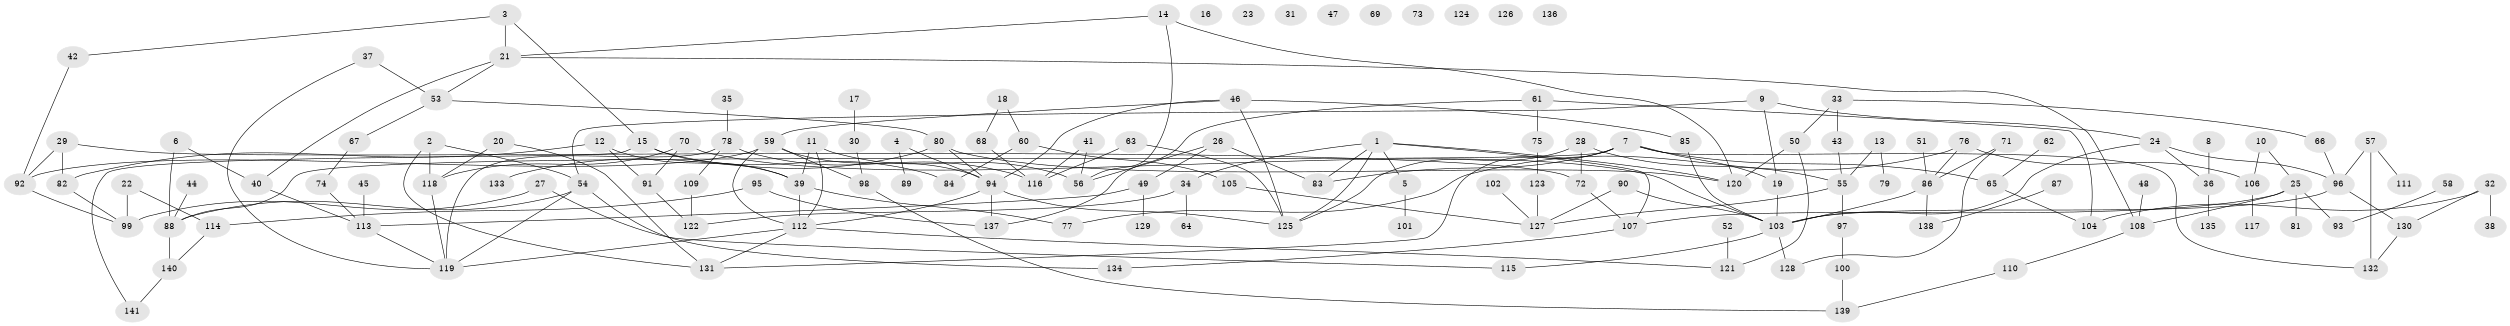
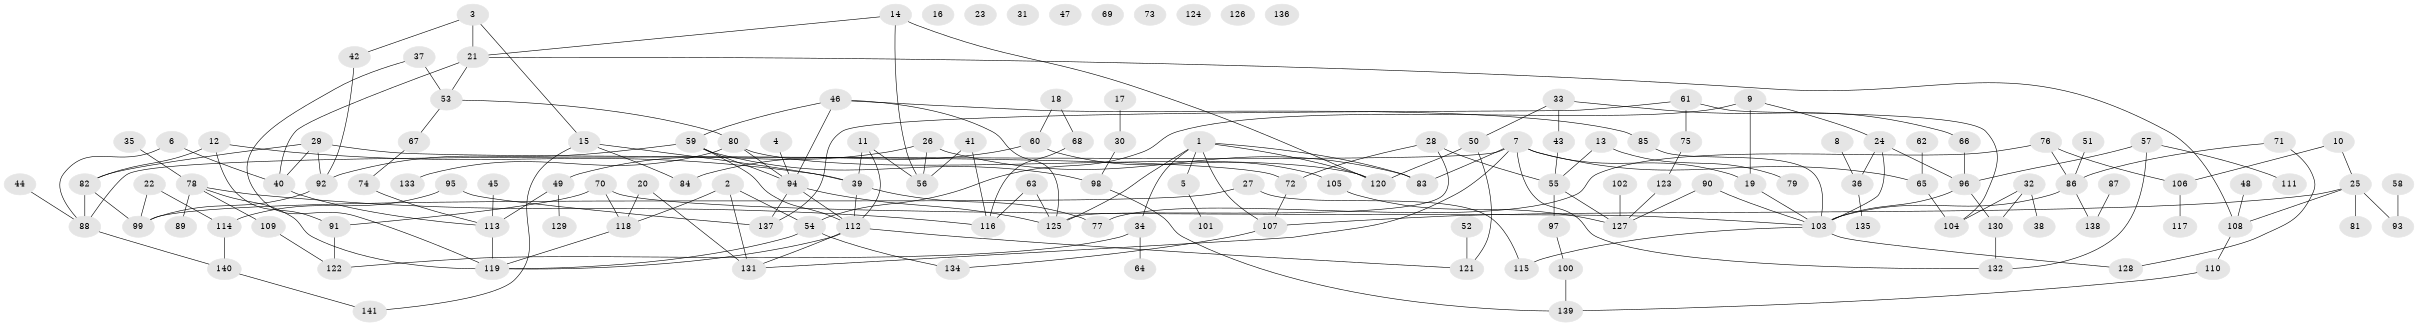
(902, 163) -> (188, 201)
none -> (296, 165)
(376, 206) -> (85, 206)
